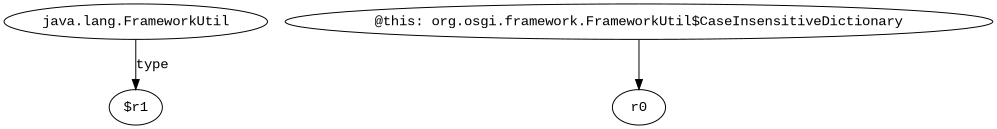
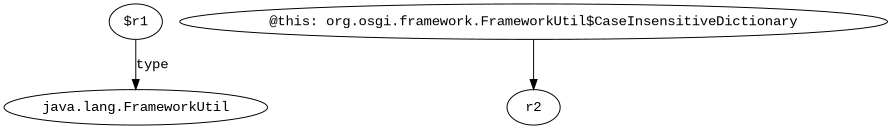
(136, 60) -> (136, 60)
(639, 107) -> (534, 107)
